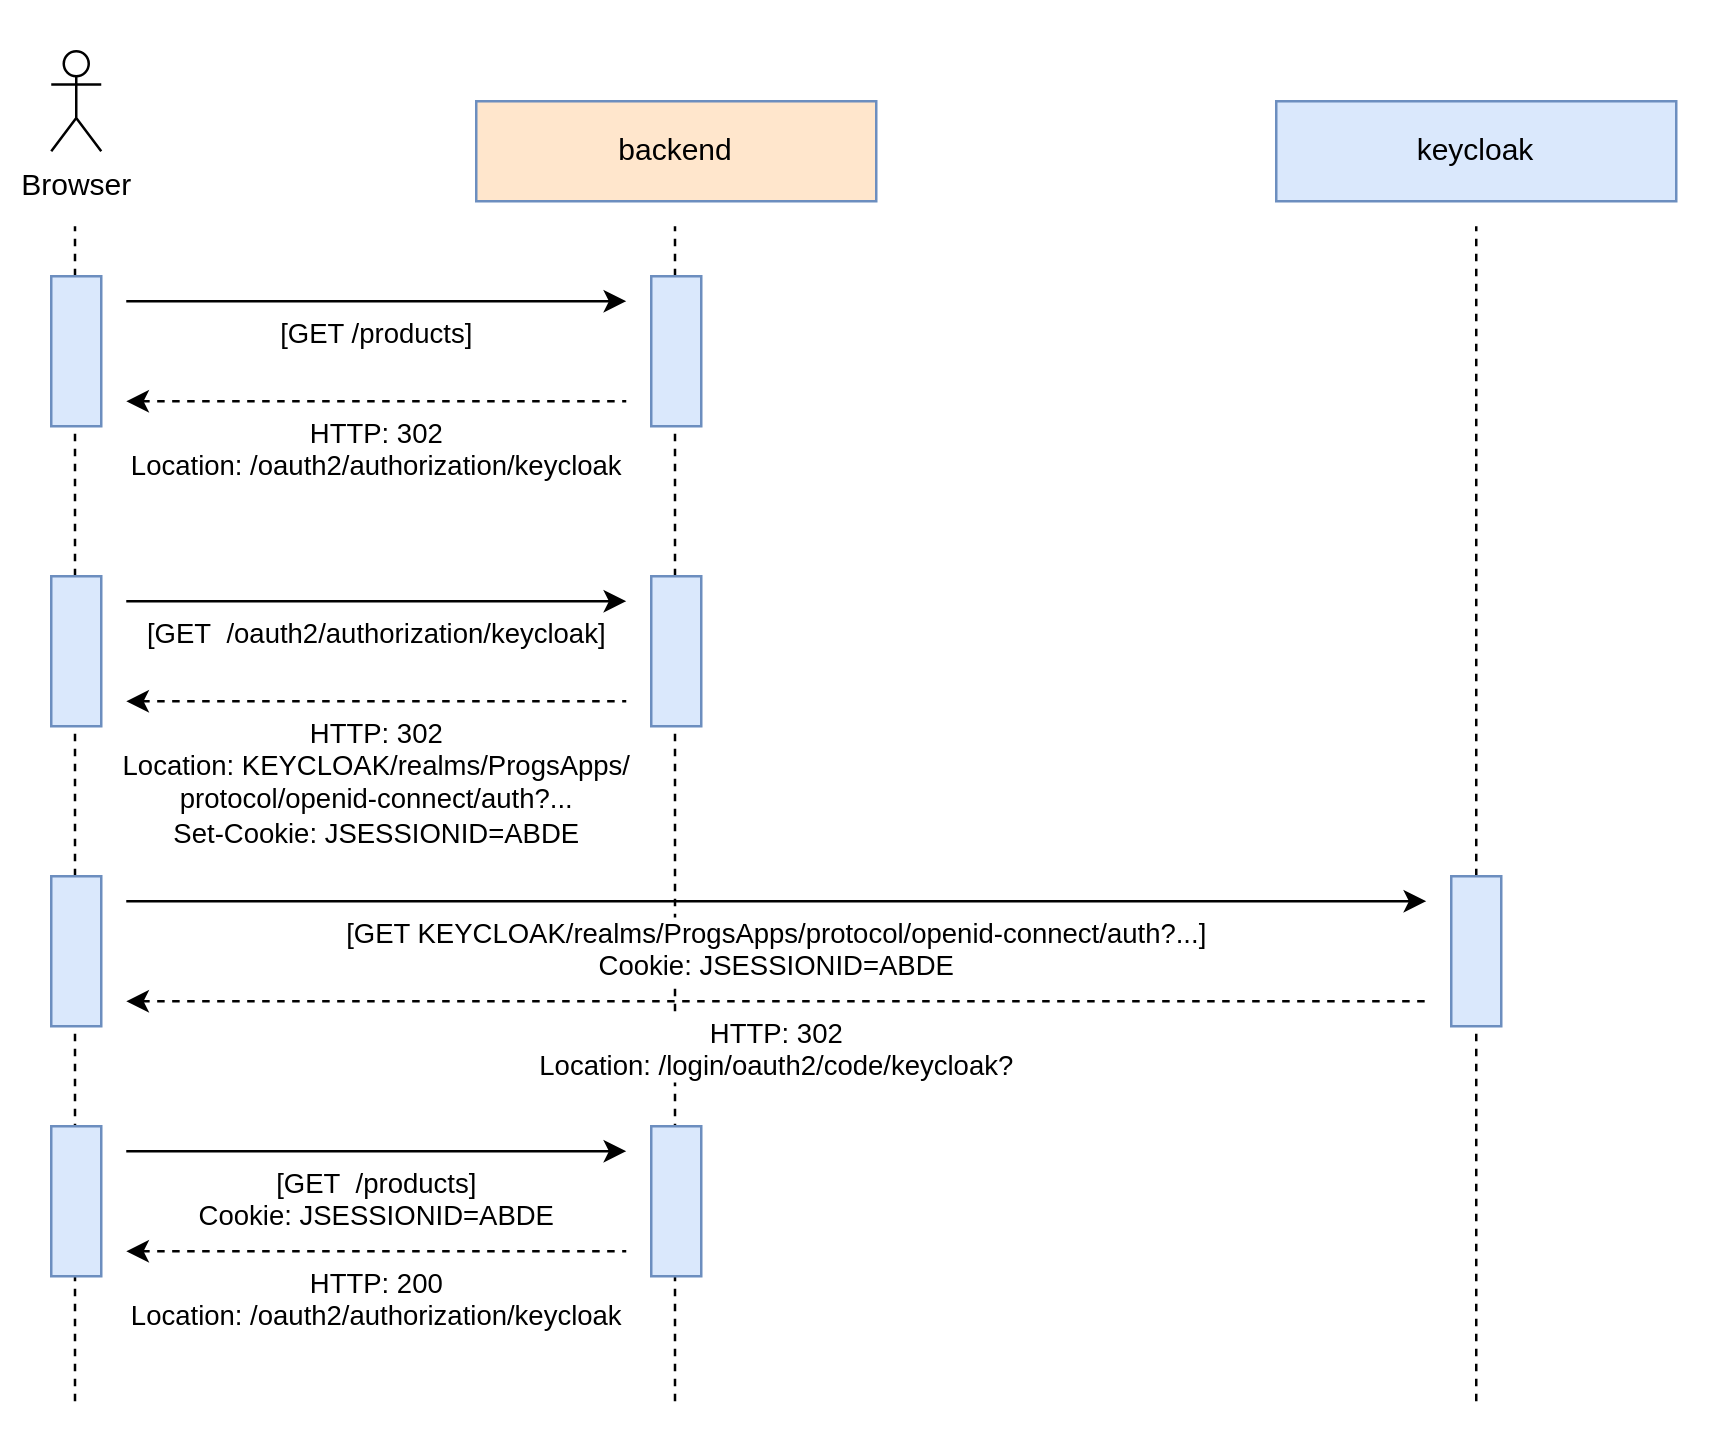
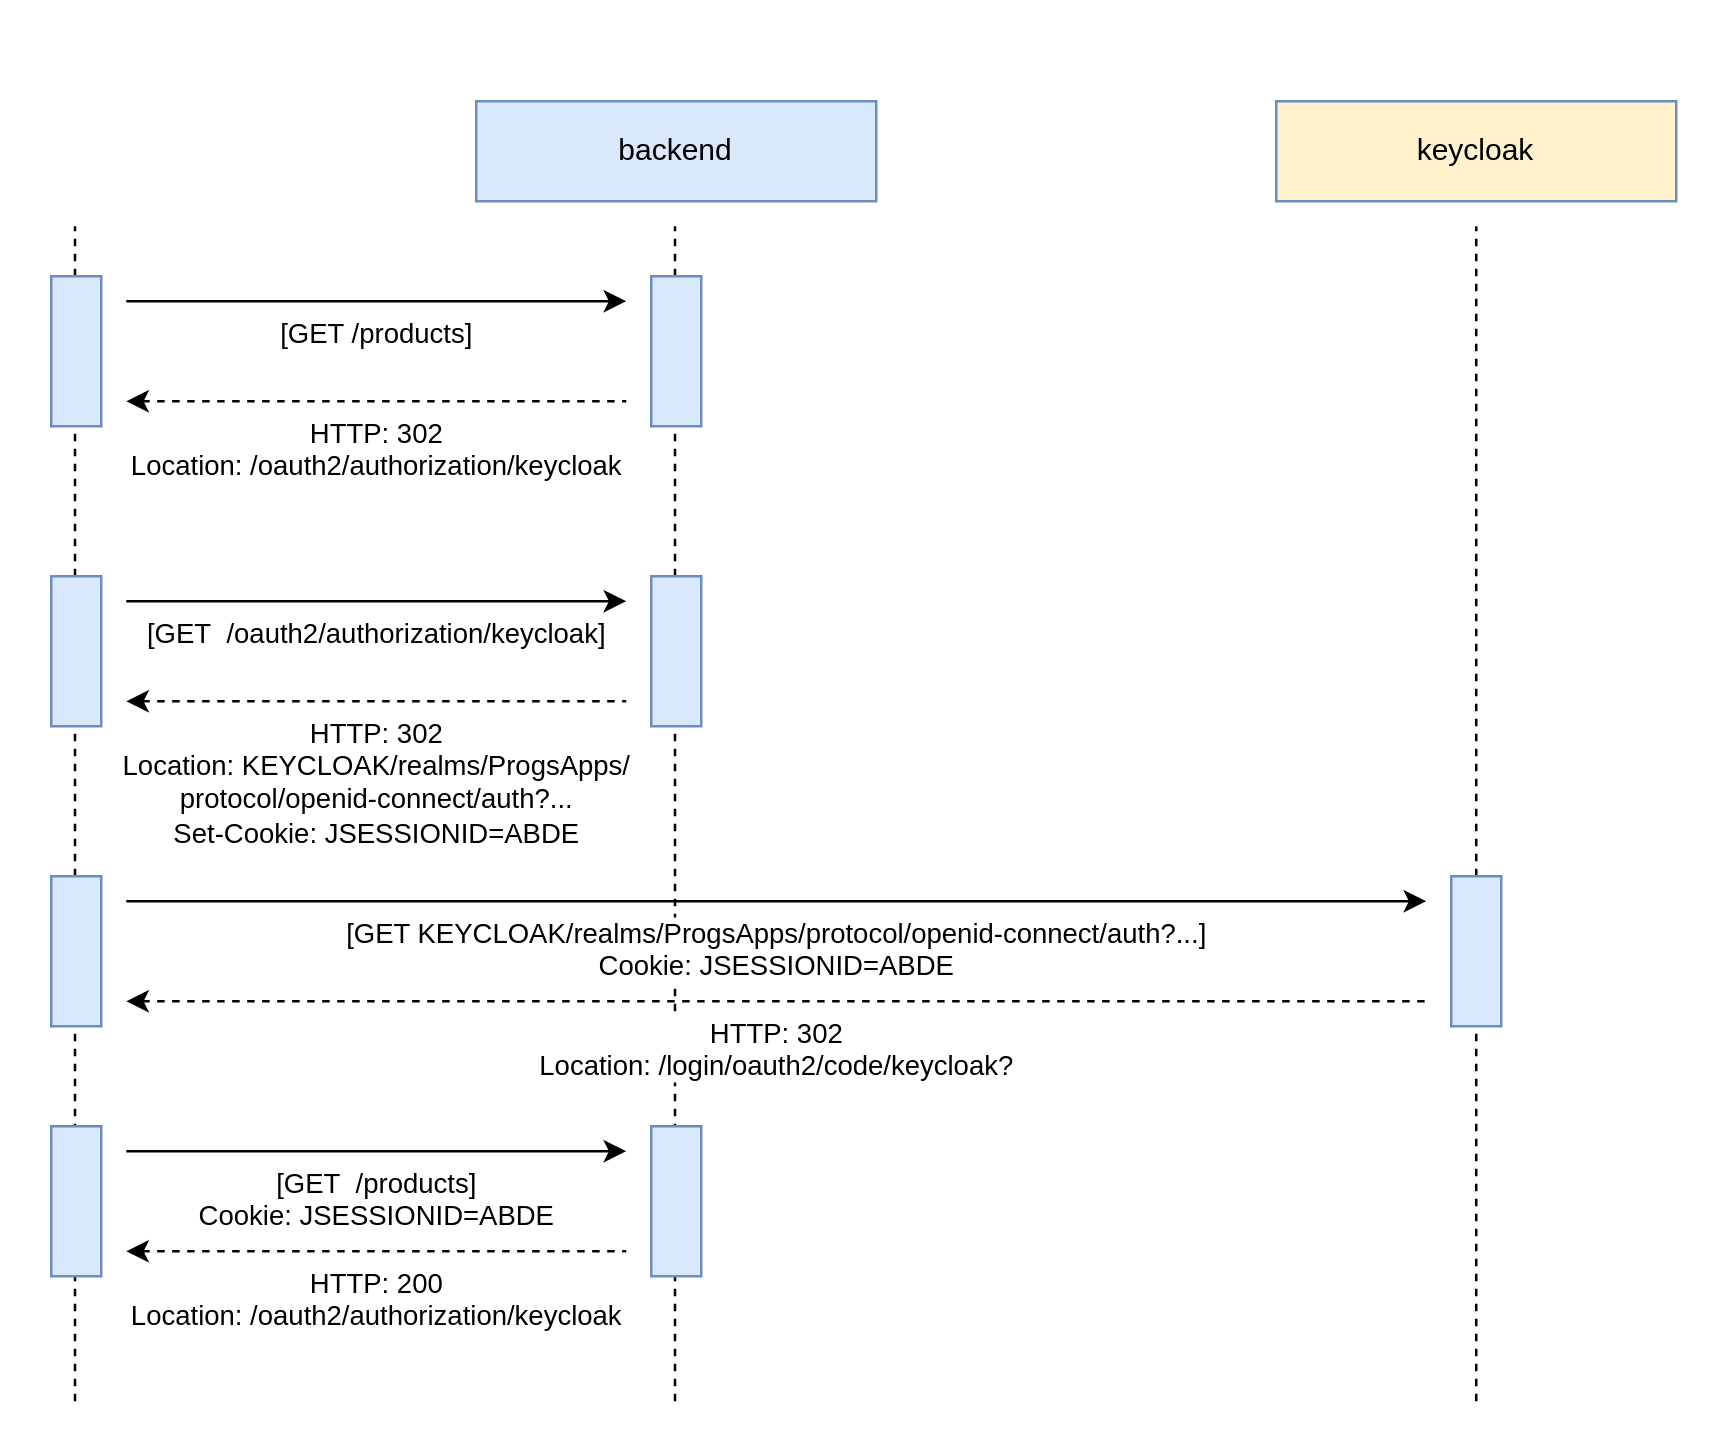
(76, 101) -> none
(676, 151) -> (676, 151)
(1476, 151) -> (1476, 151)
